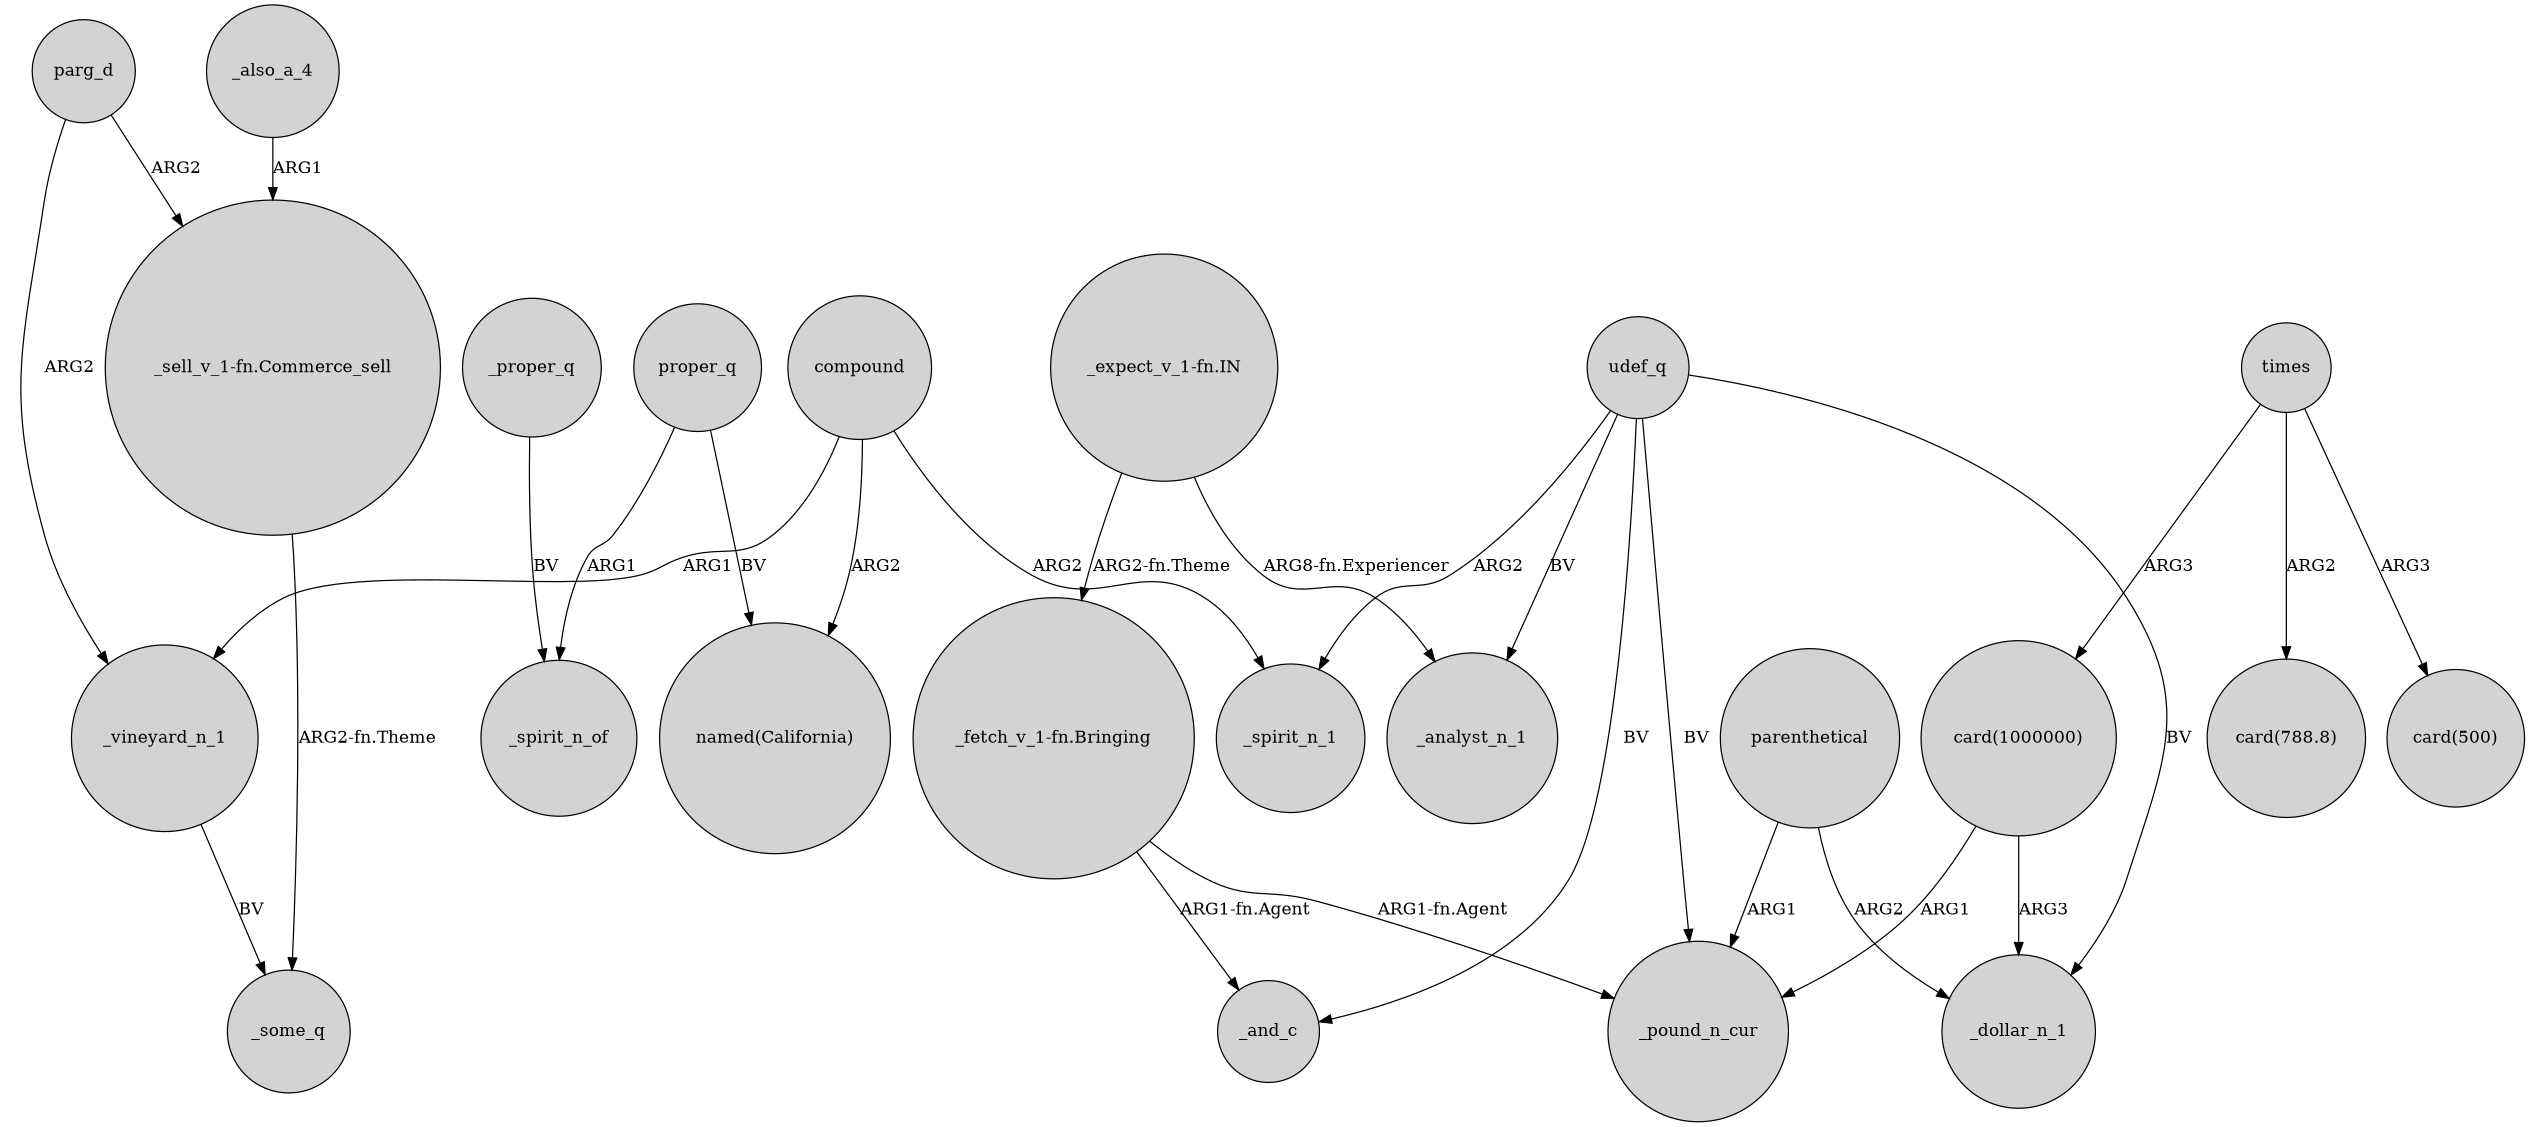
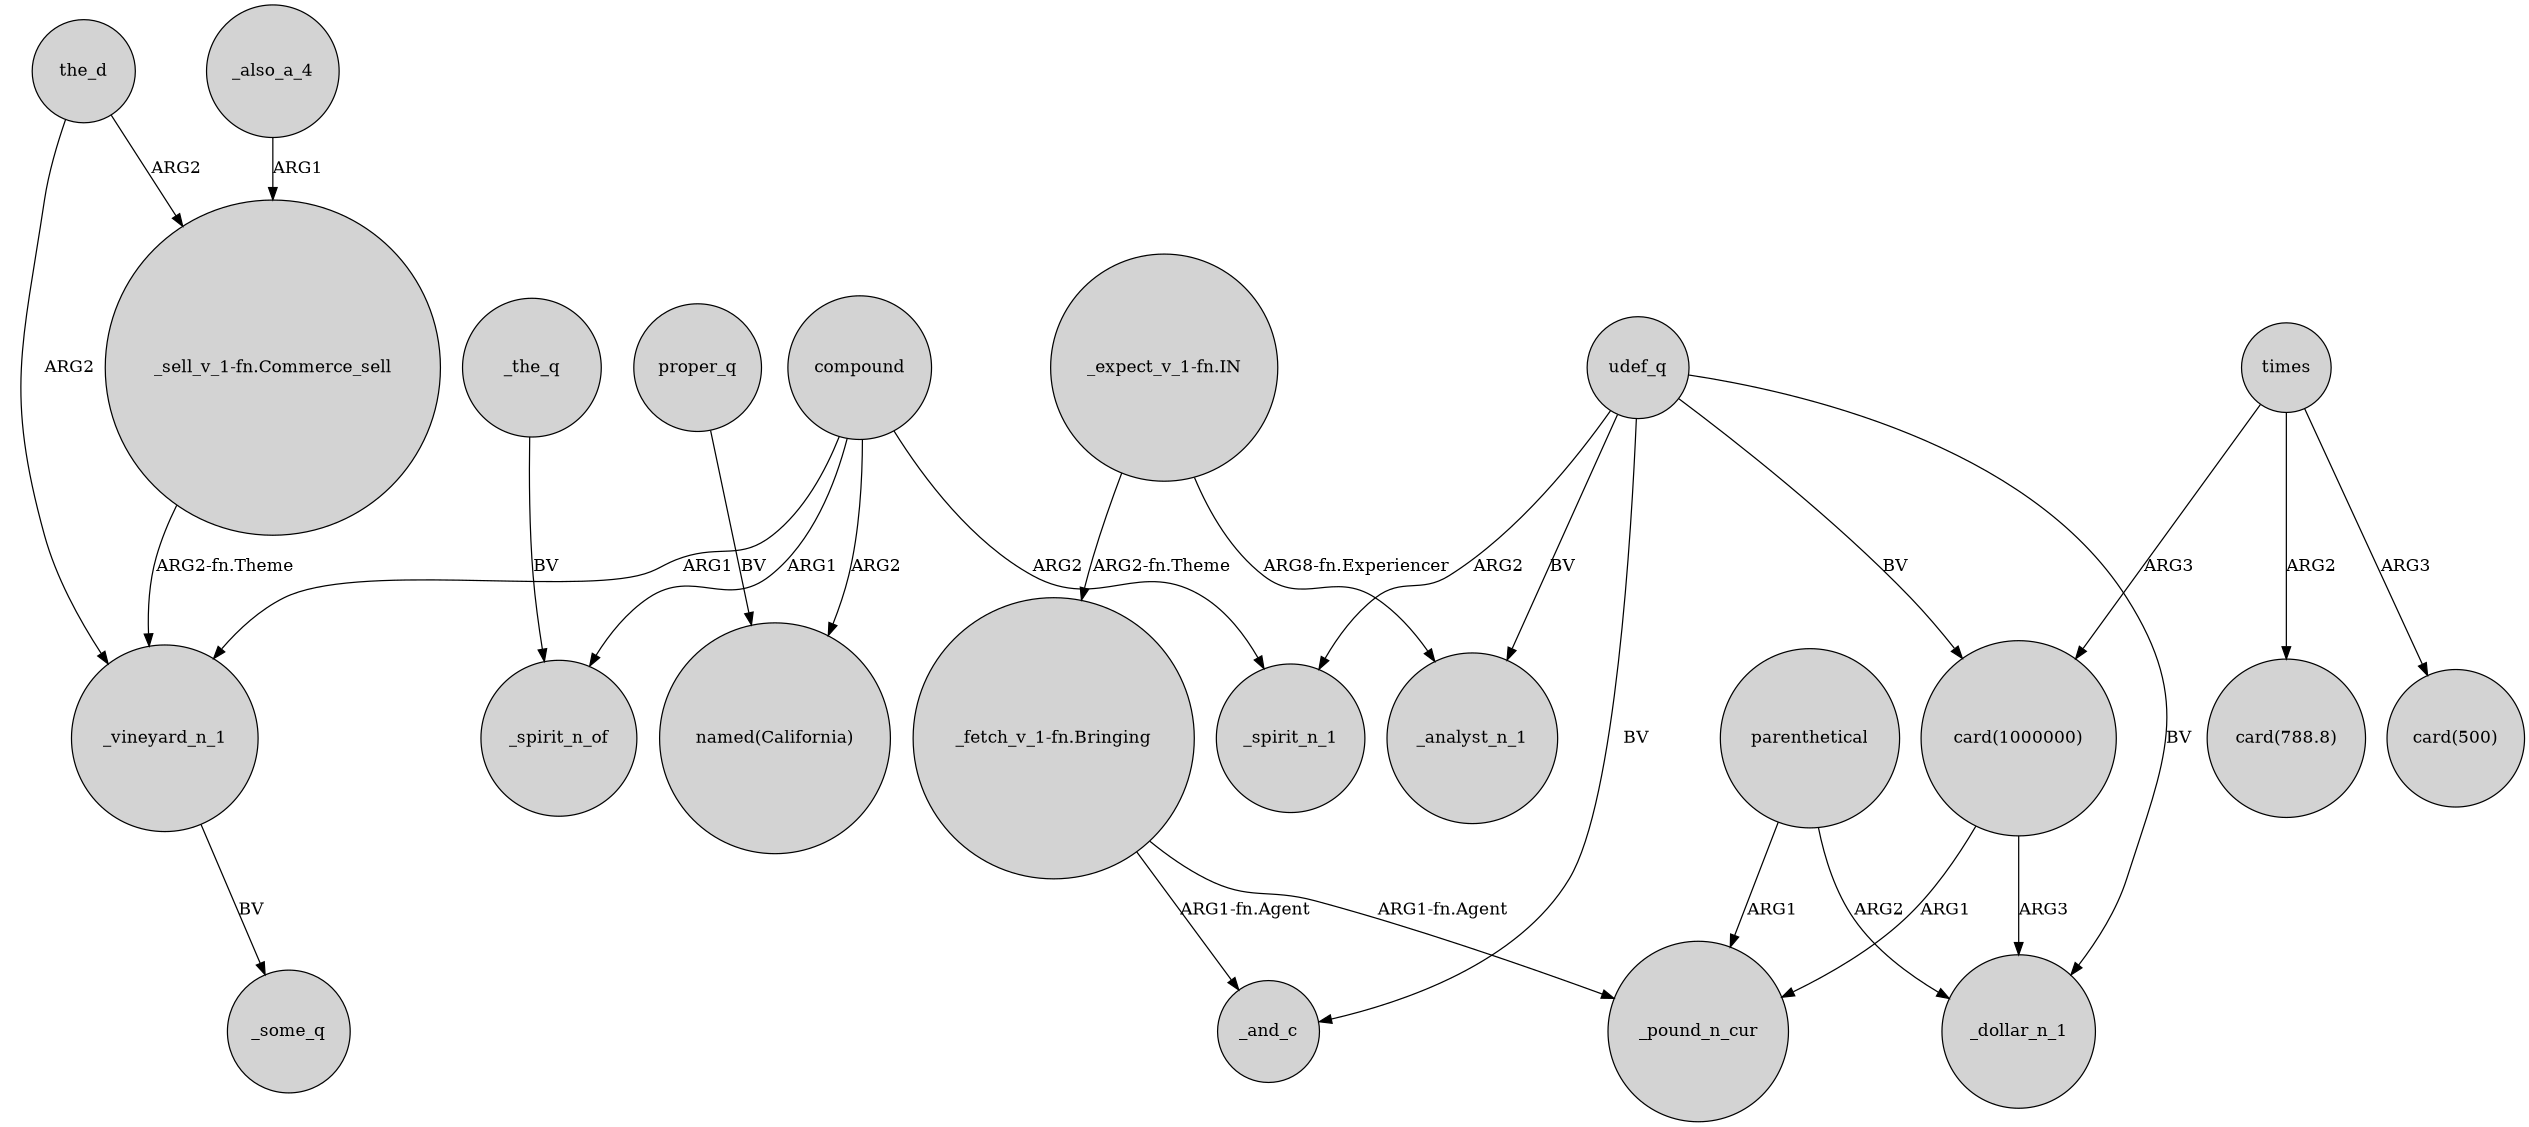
(84, 71) -> (84, 71)
(532, 368) -> (532, 368)
(611, 537) -> (758, 583)
(1665, 674) -> (1824, 516)
(298, 746) -> (154, 568)
